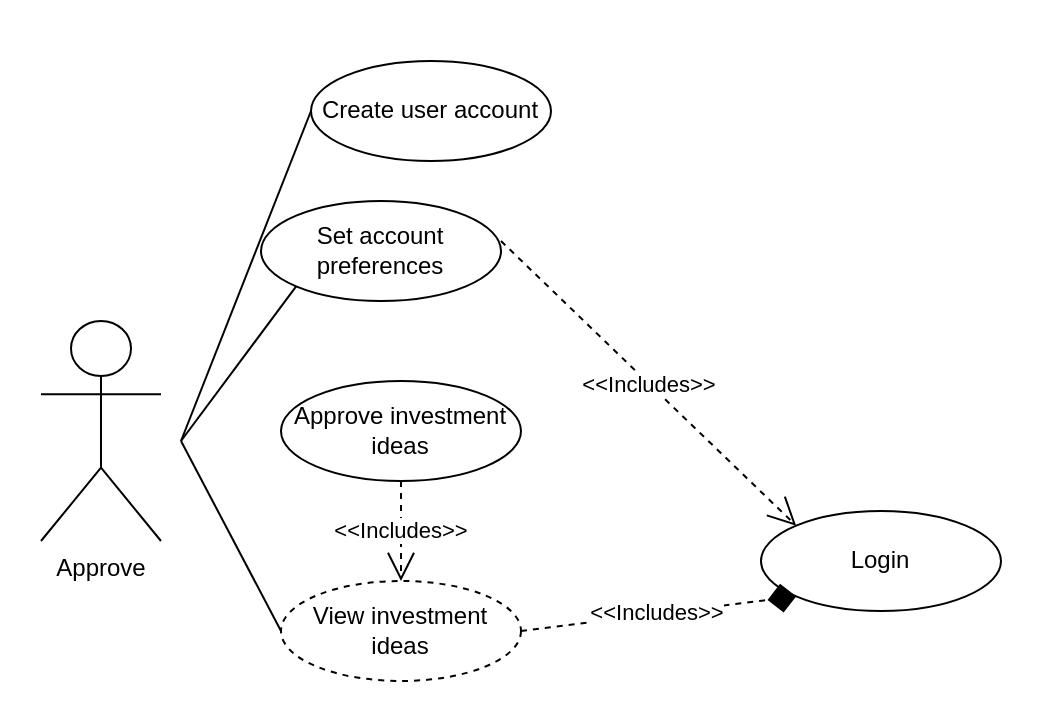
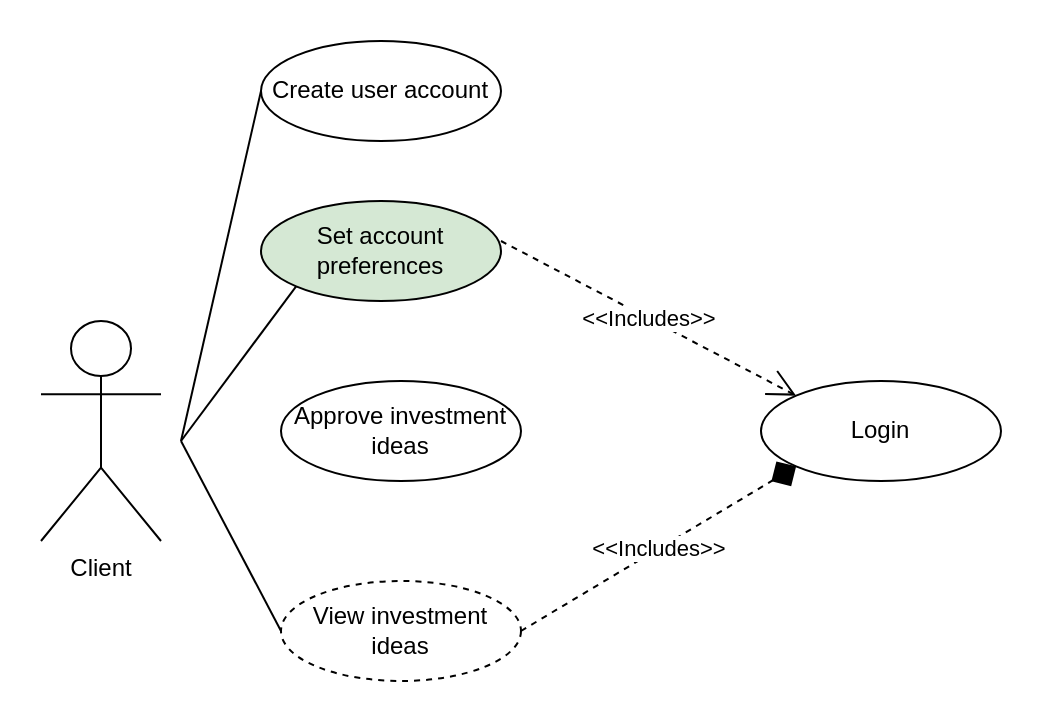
(431, 111) -> (381, 91)
(381, 251) -> (381, 251)
(401, 528) -> none
(881, 561) -> (881, 431)
(102, 569) -> (102, 569)
